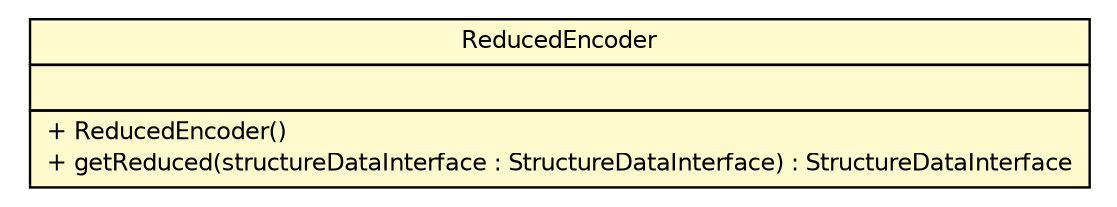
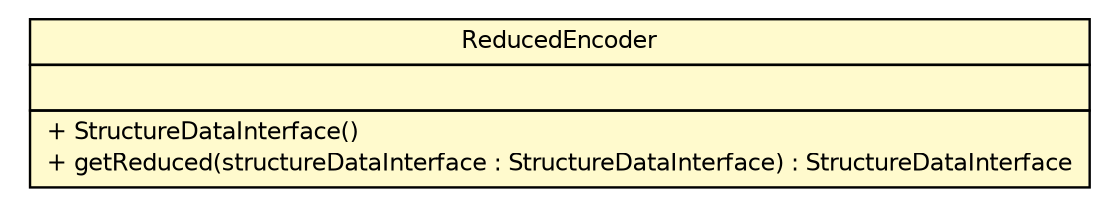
(167, 132) -> (203, 132)
